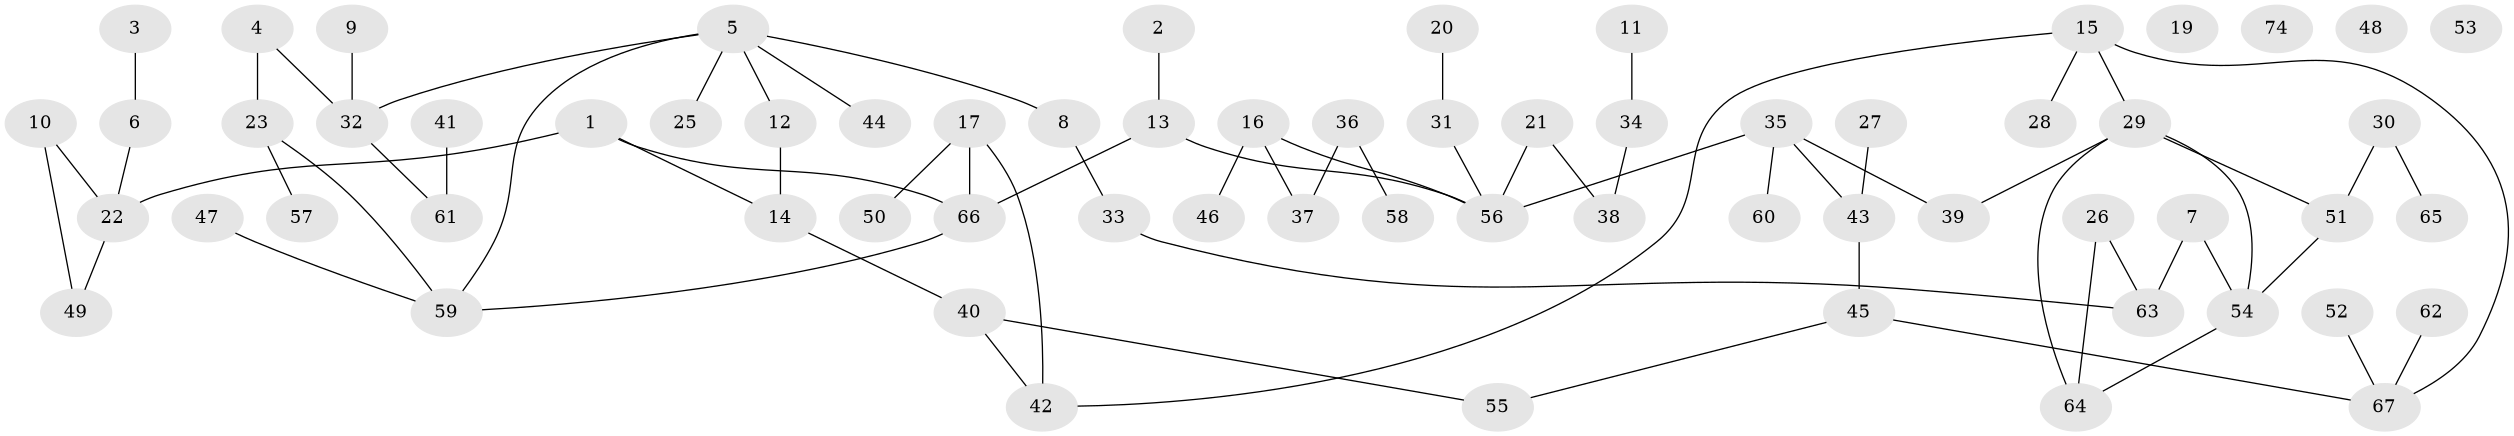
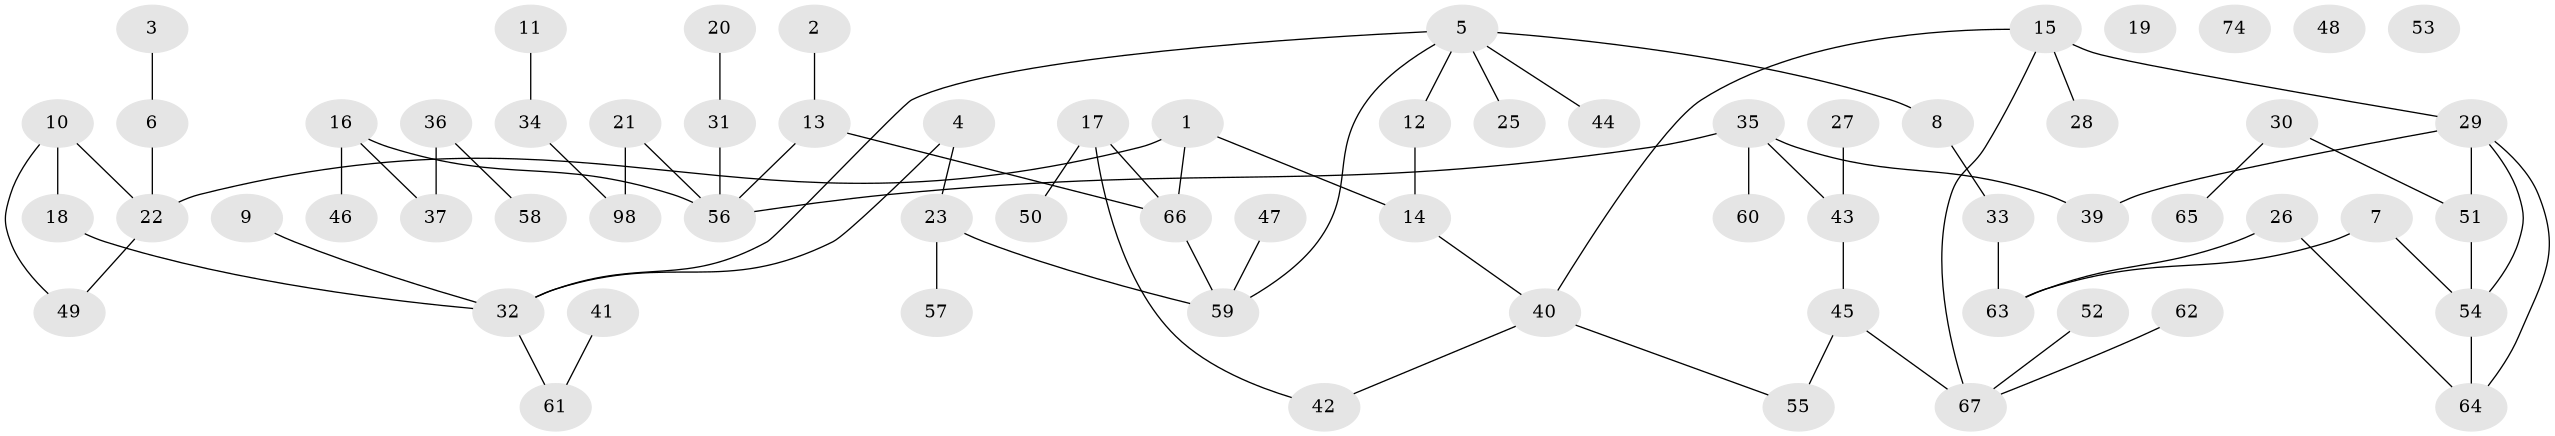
none -> (58, 218)
(1610, 218) -> (625, 218)
(1609, 274) -> (1737, 81)
